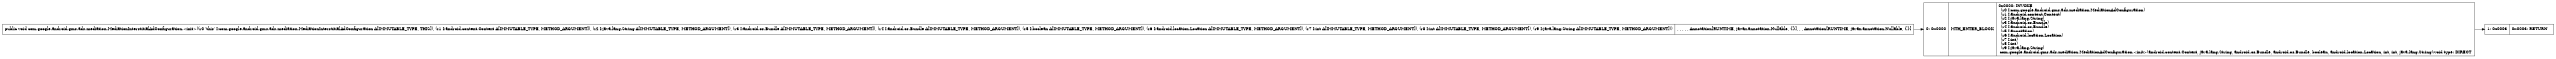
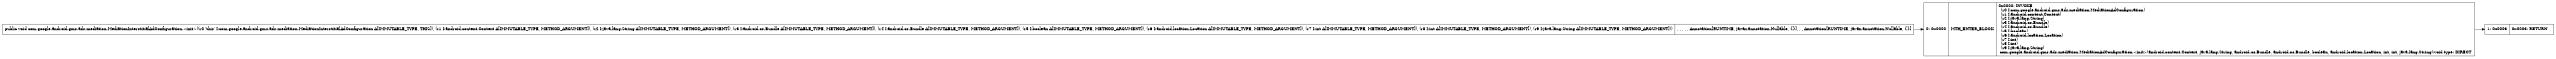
(2016, 31) -> (2013, 31)
